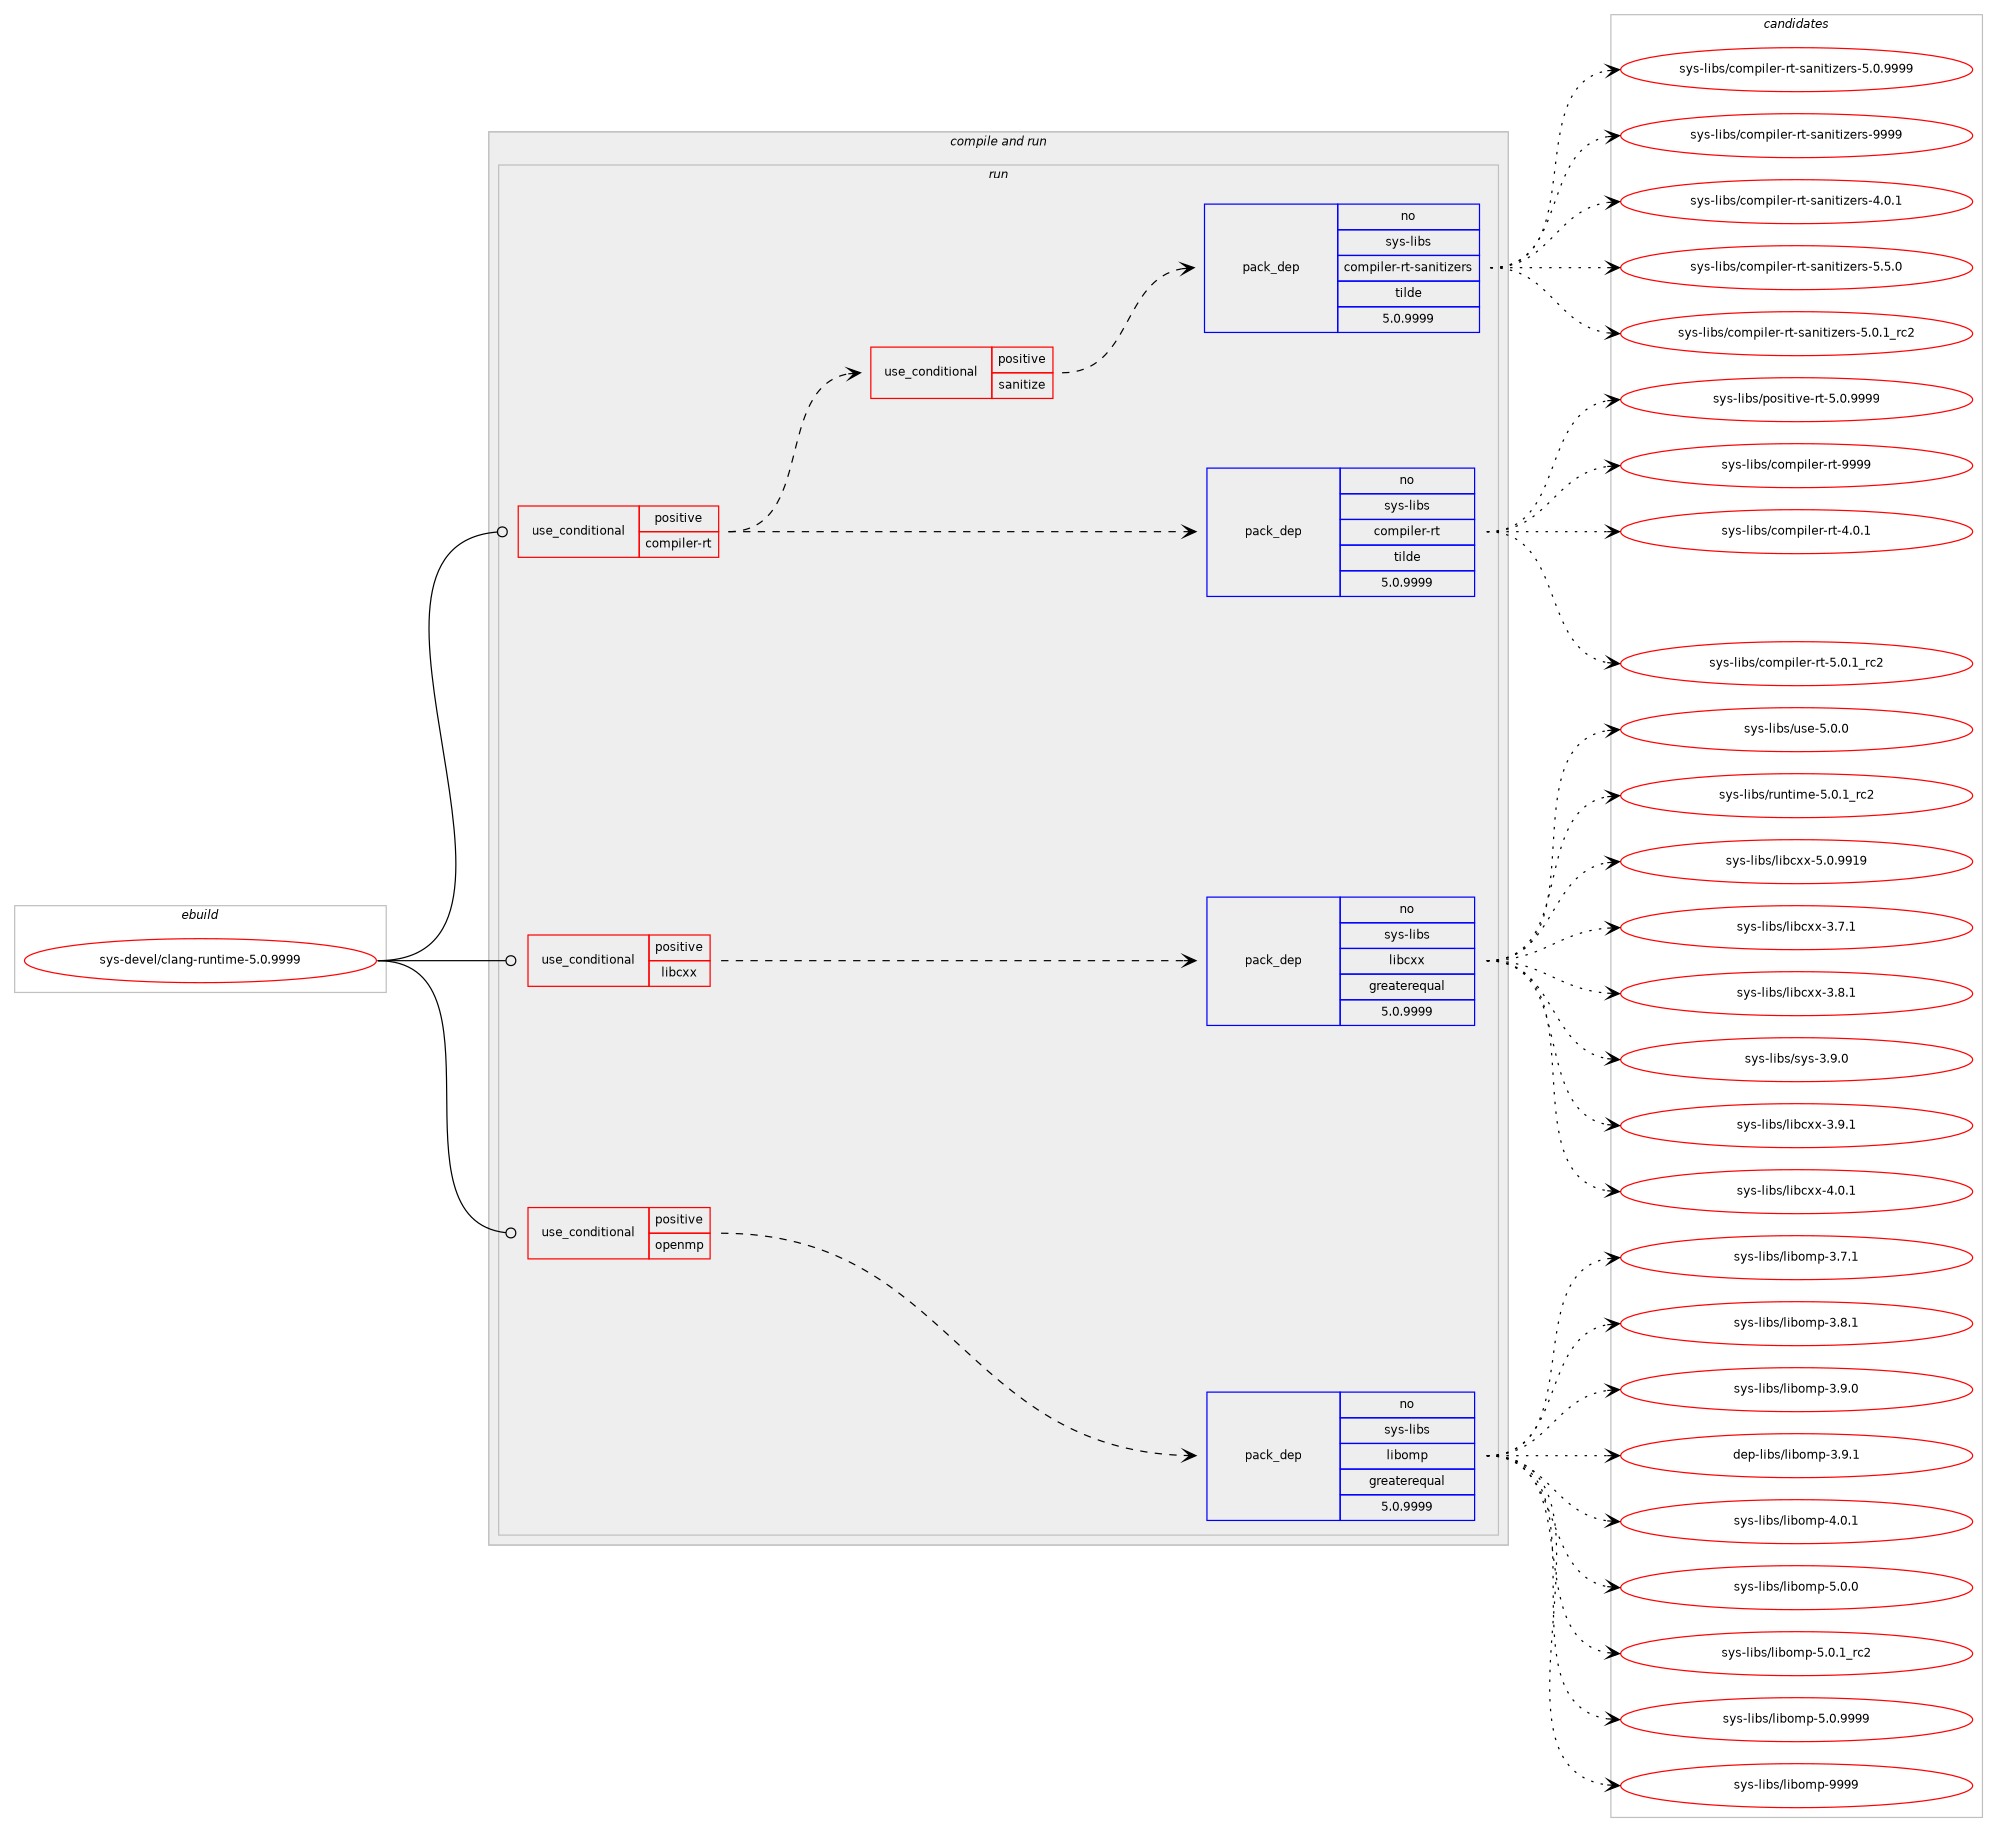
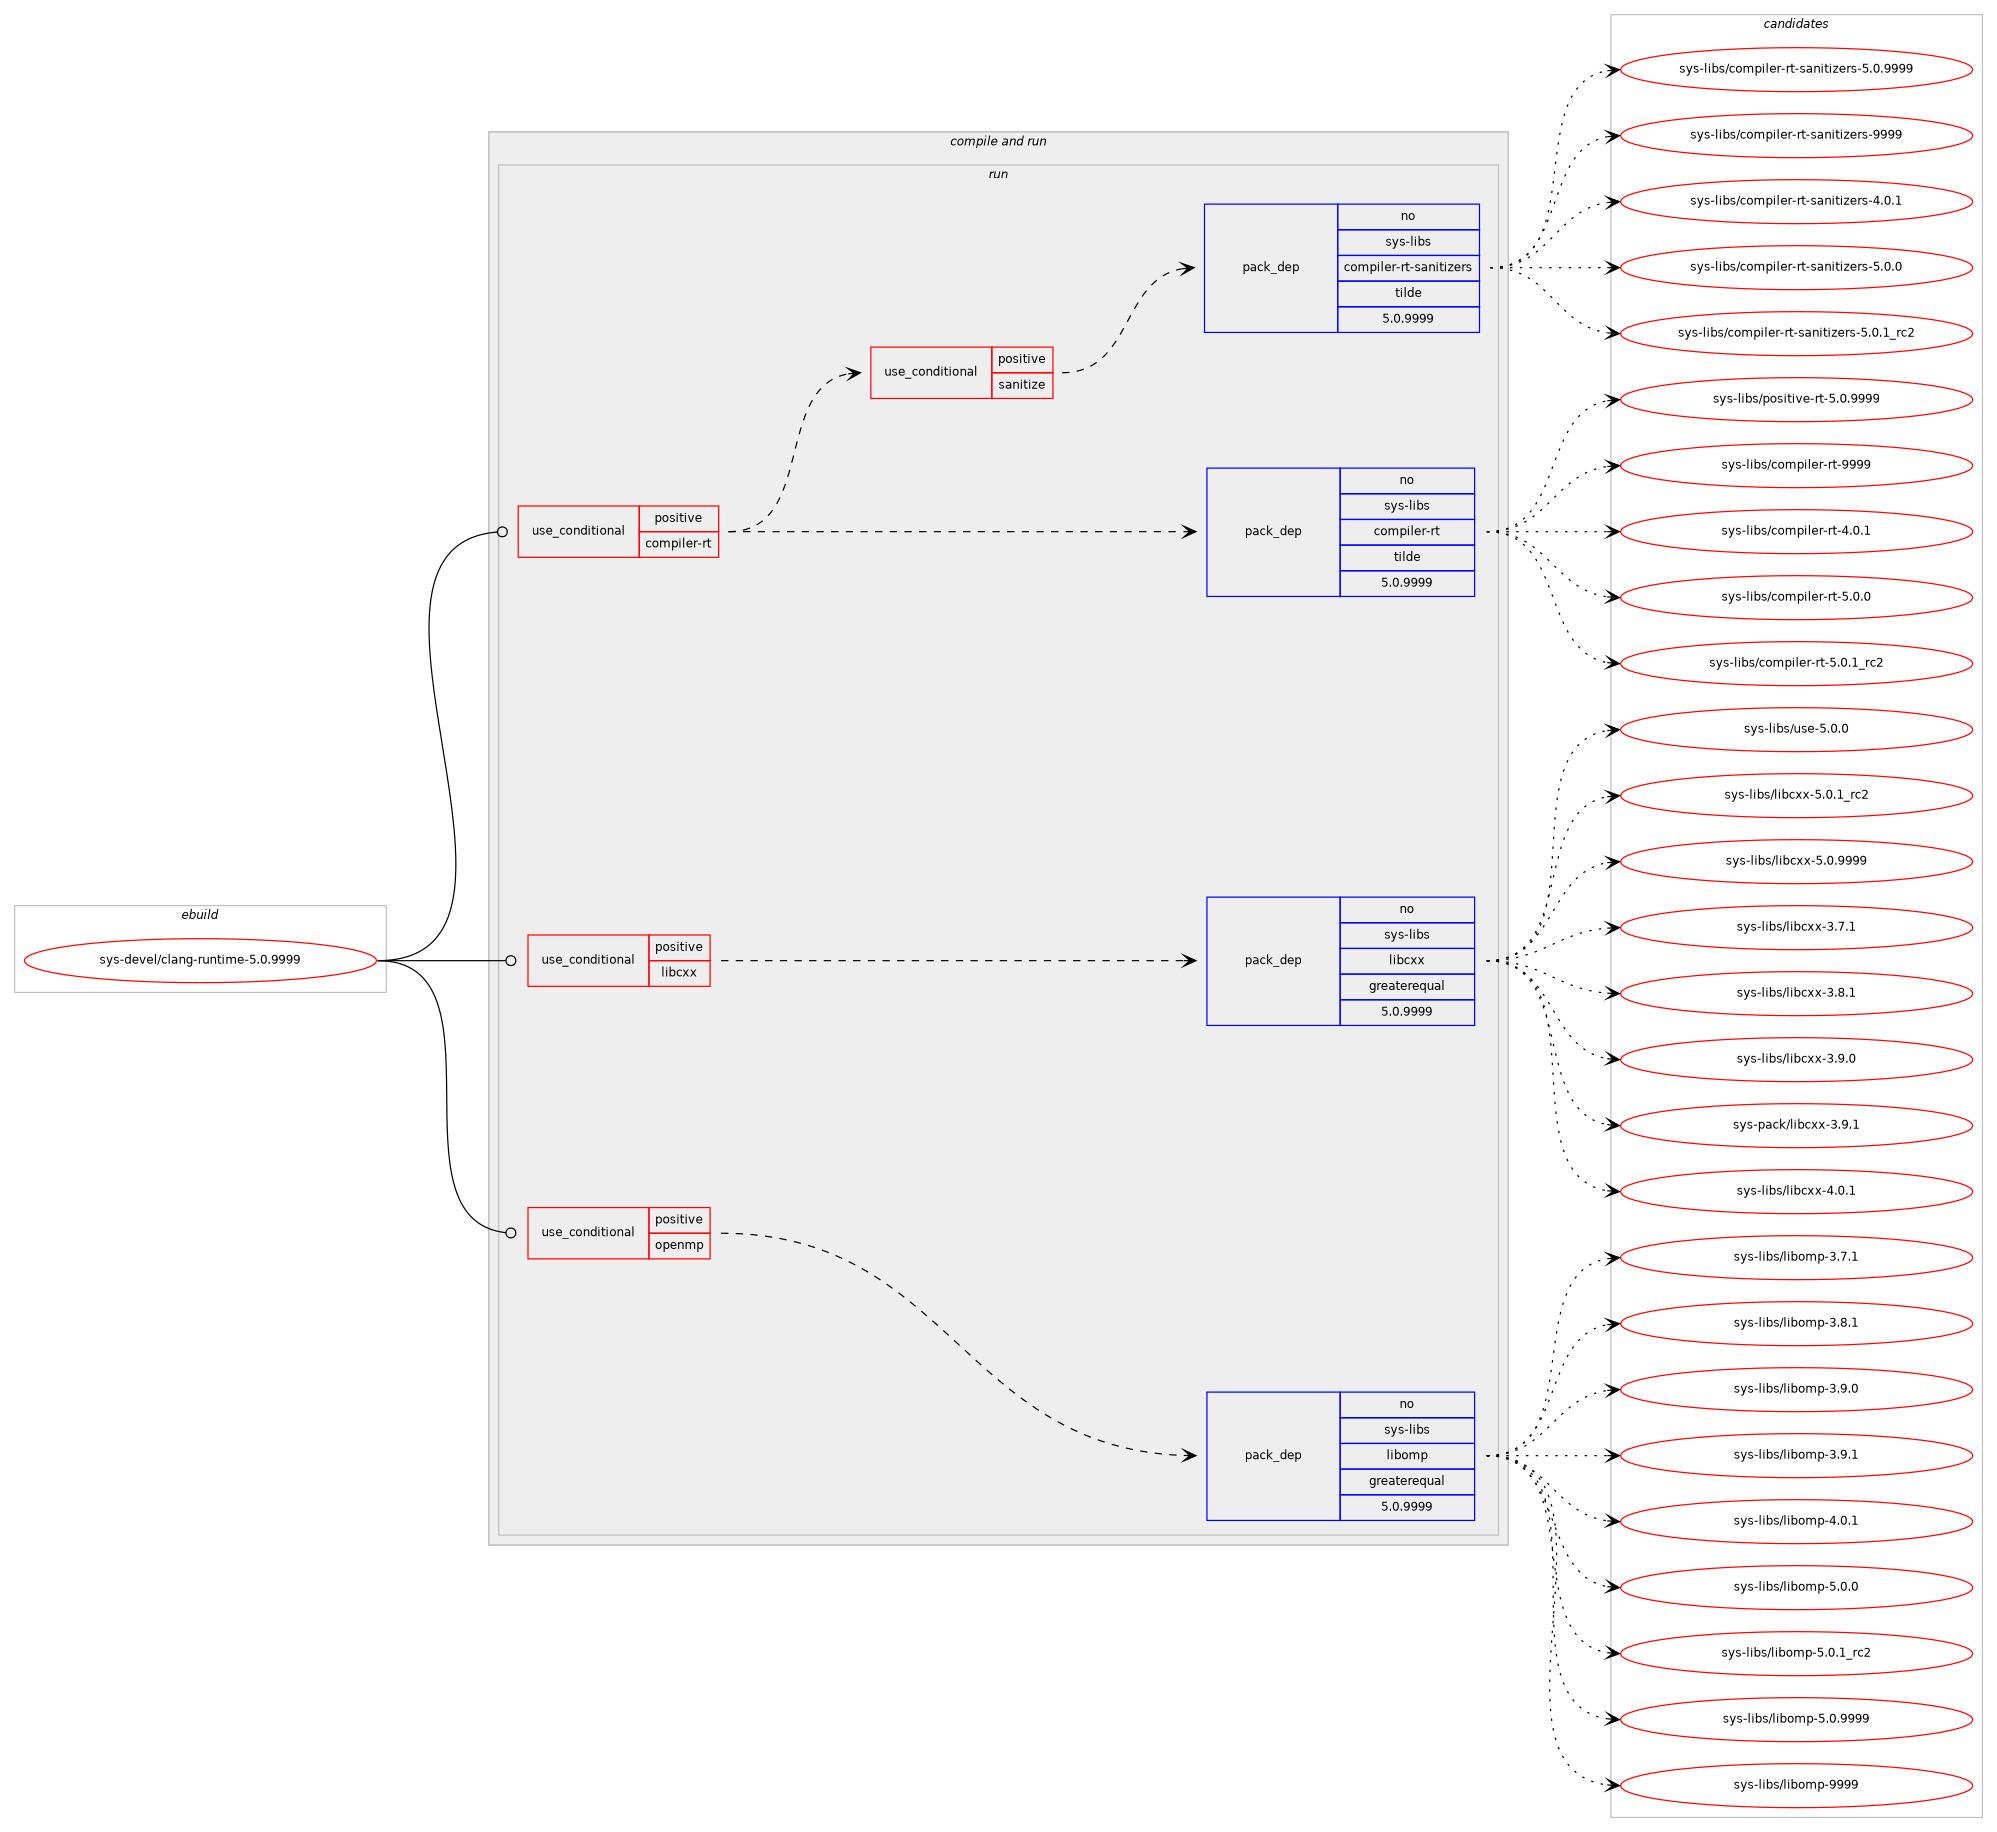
(1797, 268) -> (1797, 268)
none -> (1797, 598)
(1797, 796) -> (1797, 796)
(1797, 862) -> (1797, 862)
(1797, 1060) -> (1797, 1060)
(1797, 1126) -> (1797, 1126)
(1797, 1456) -> (1797, 1456)
